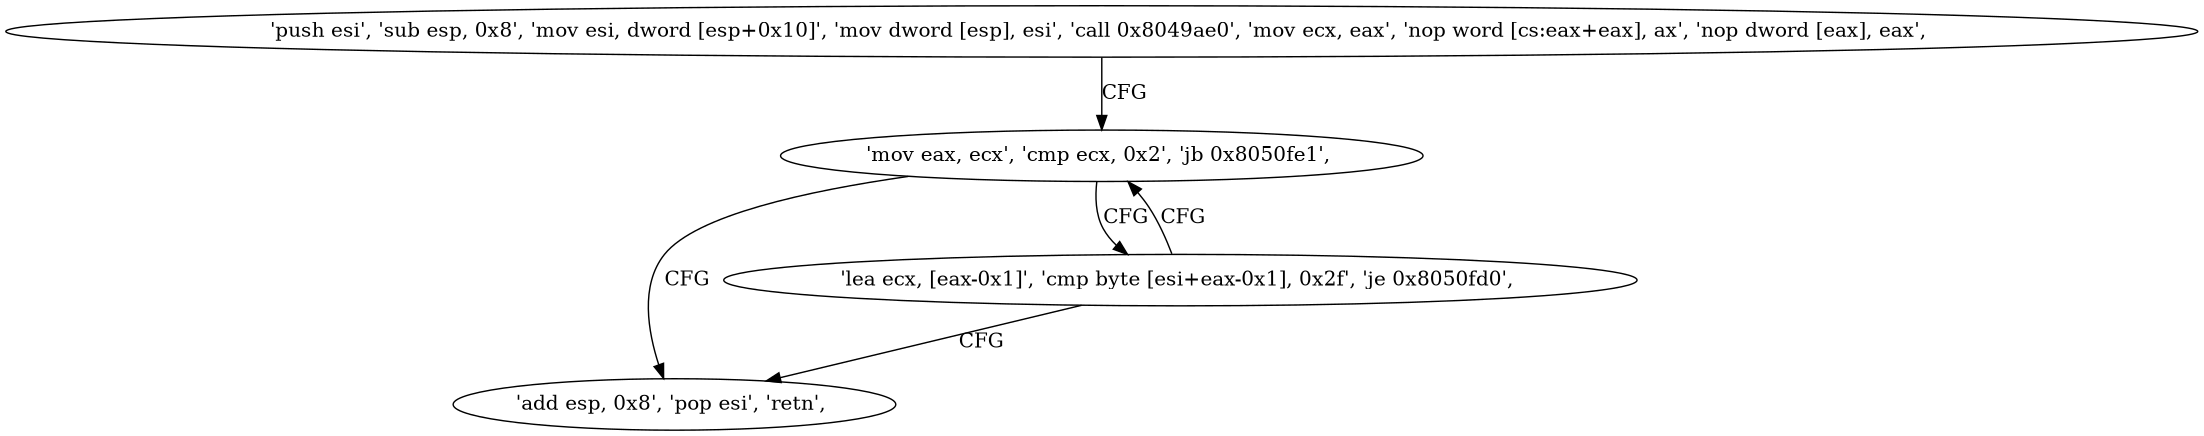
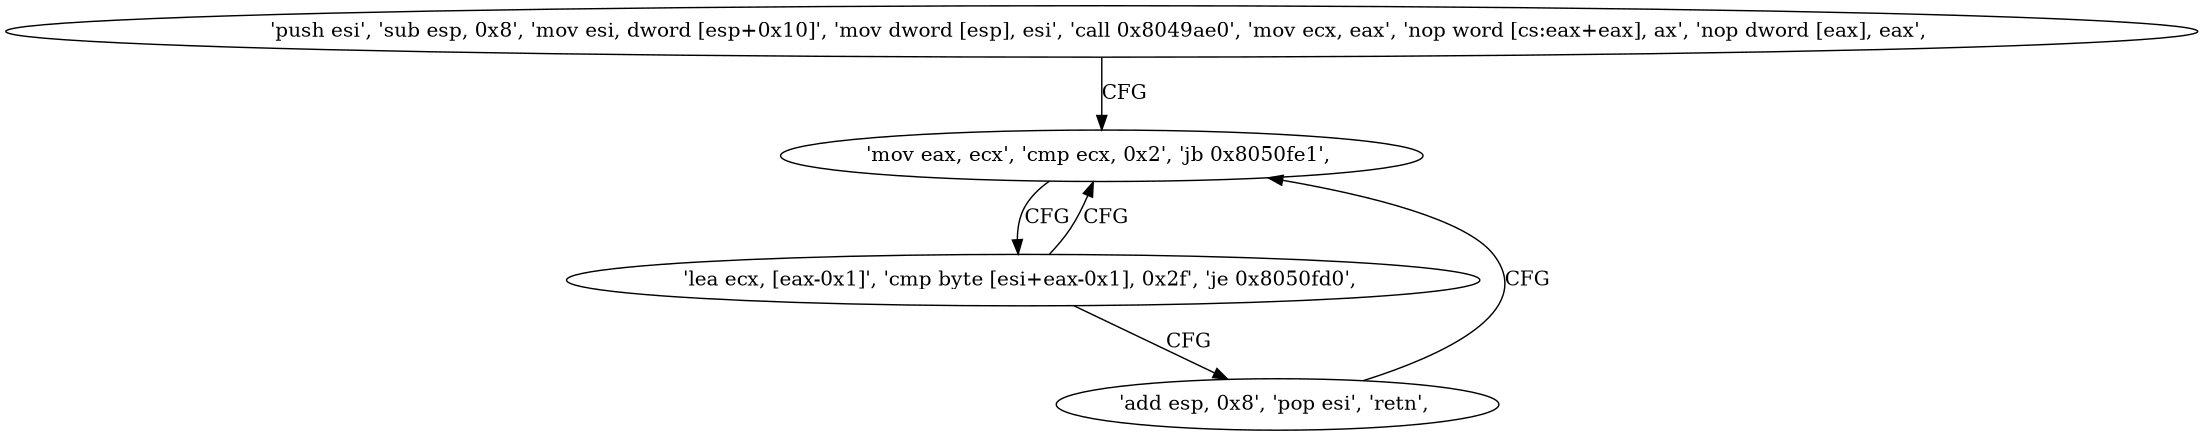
(726, 217) -> (1488, 249)
